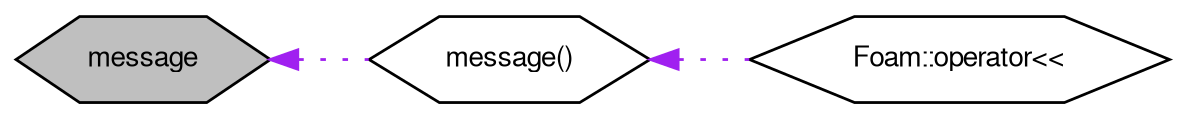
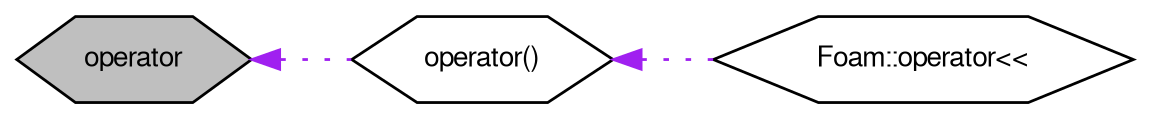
(143, 60) -> (134, 60)
(510, 60) -> (482, 60)
